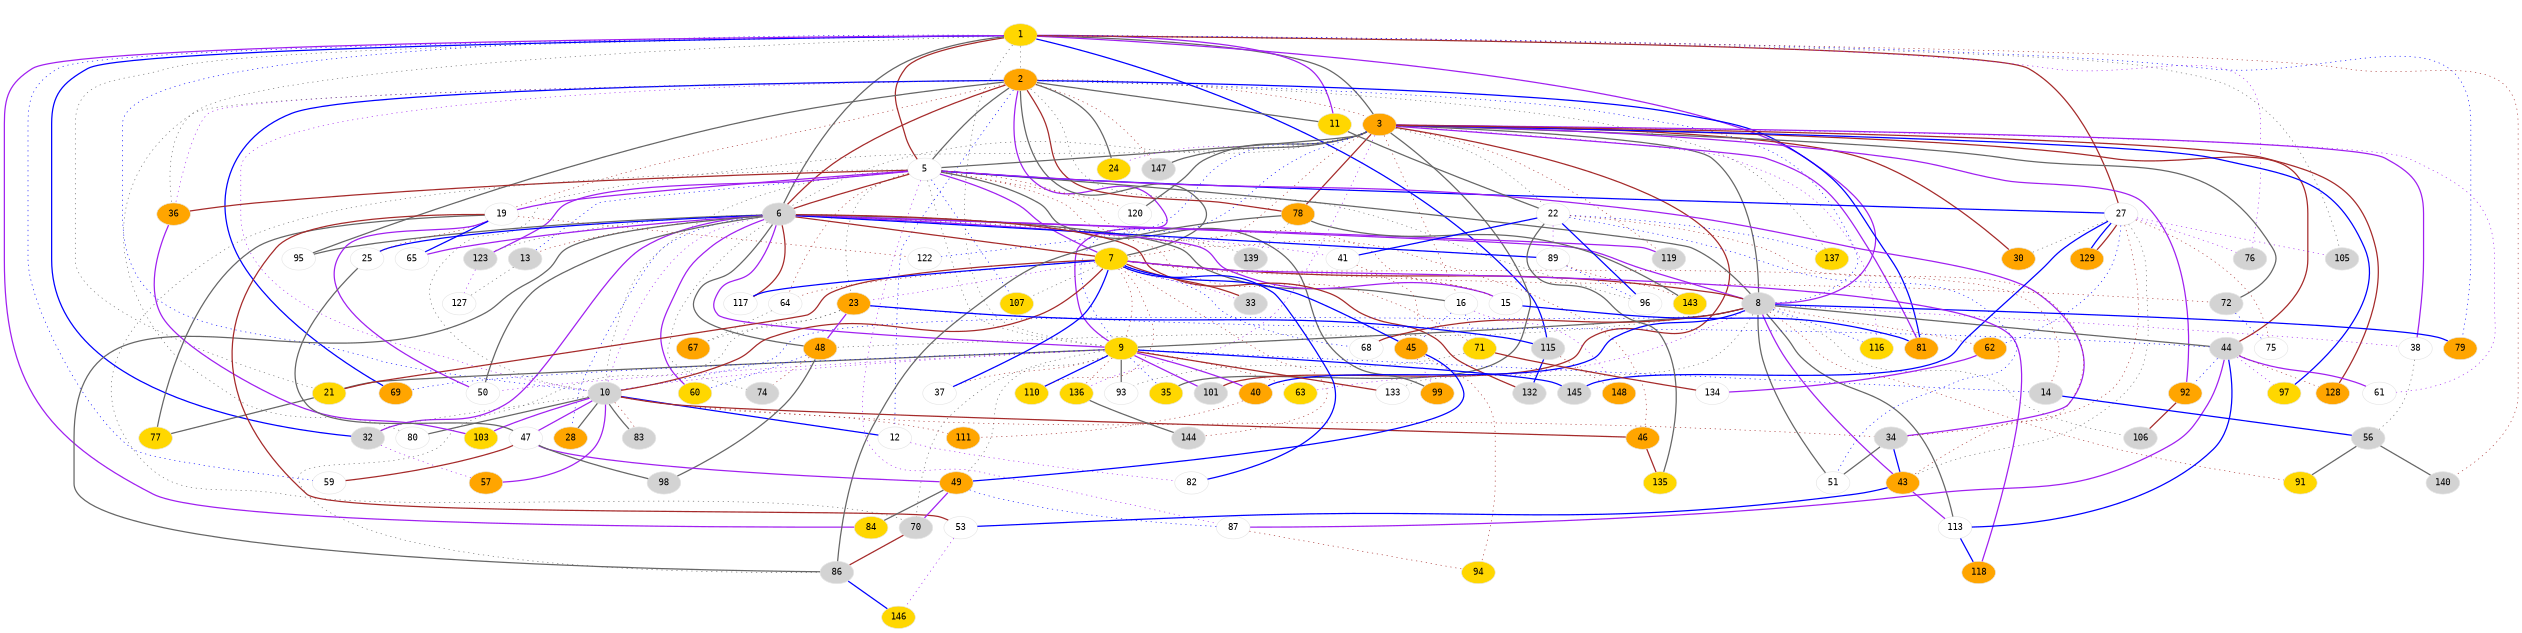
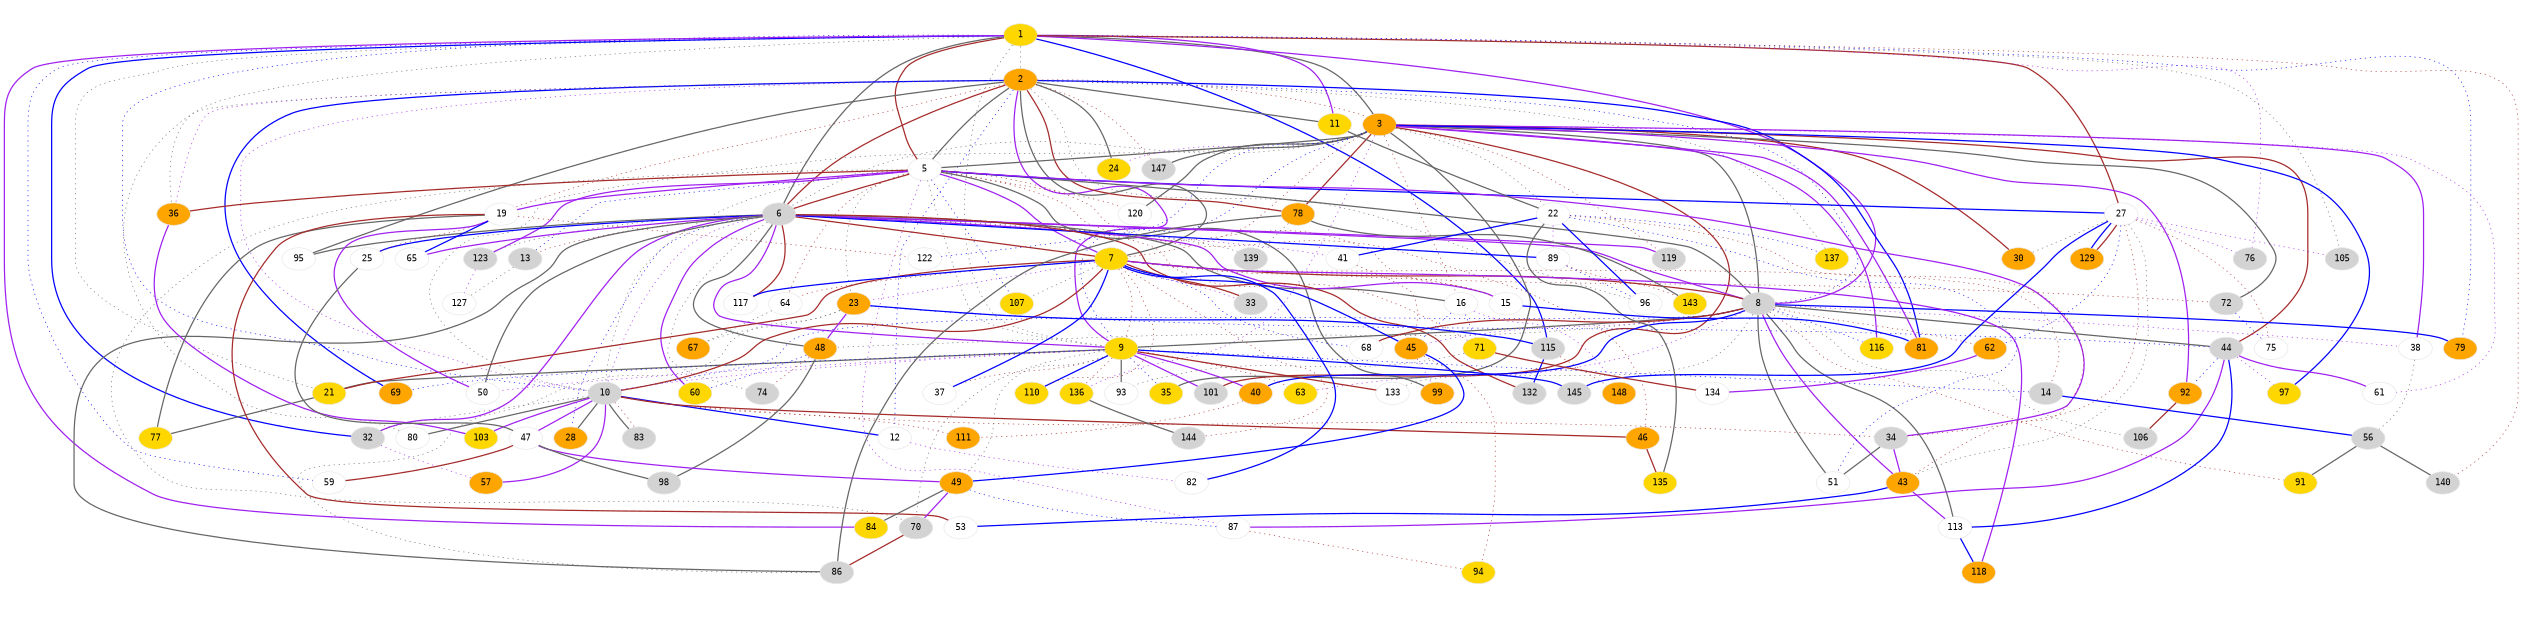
(1759, 169) -> (1759, 169)
none -> (1585, 326)
(2333, 393) -> none
(1897, 461) -> (1897, 461)
(898, 617) -> none
